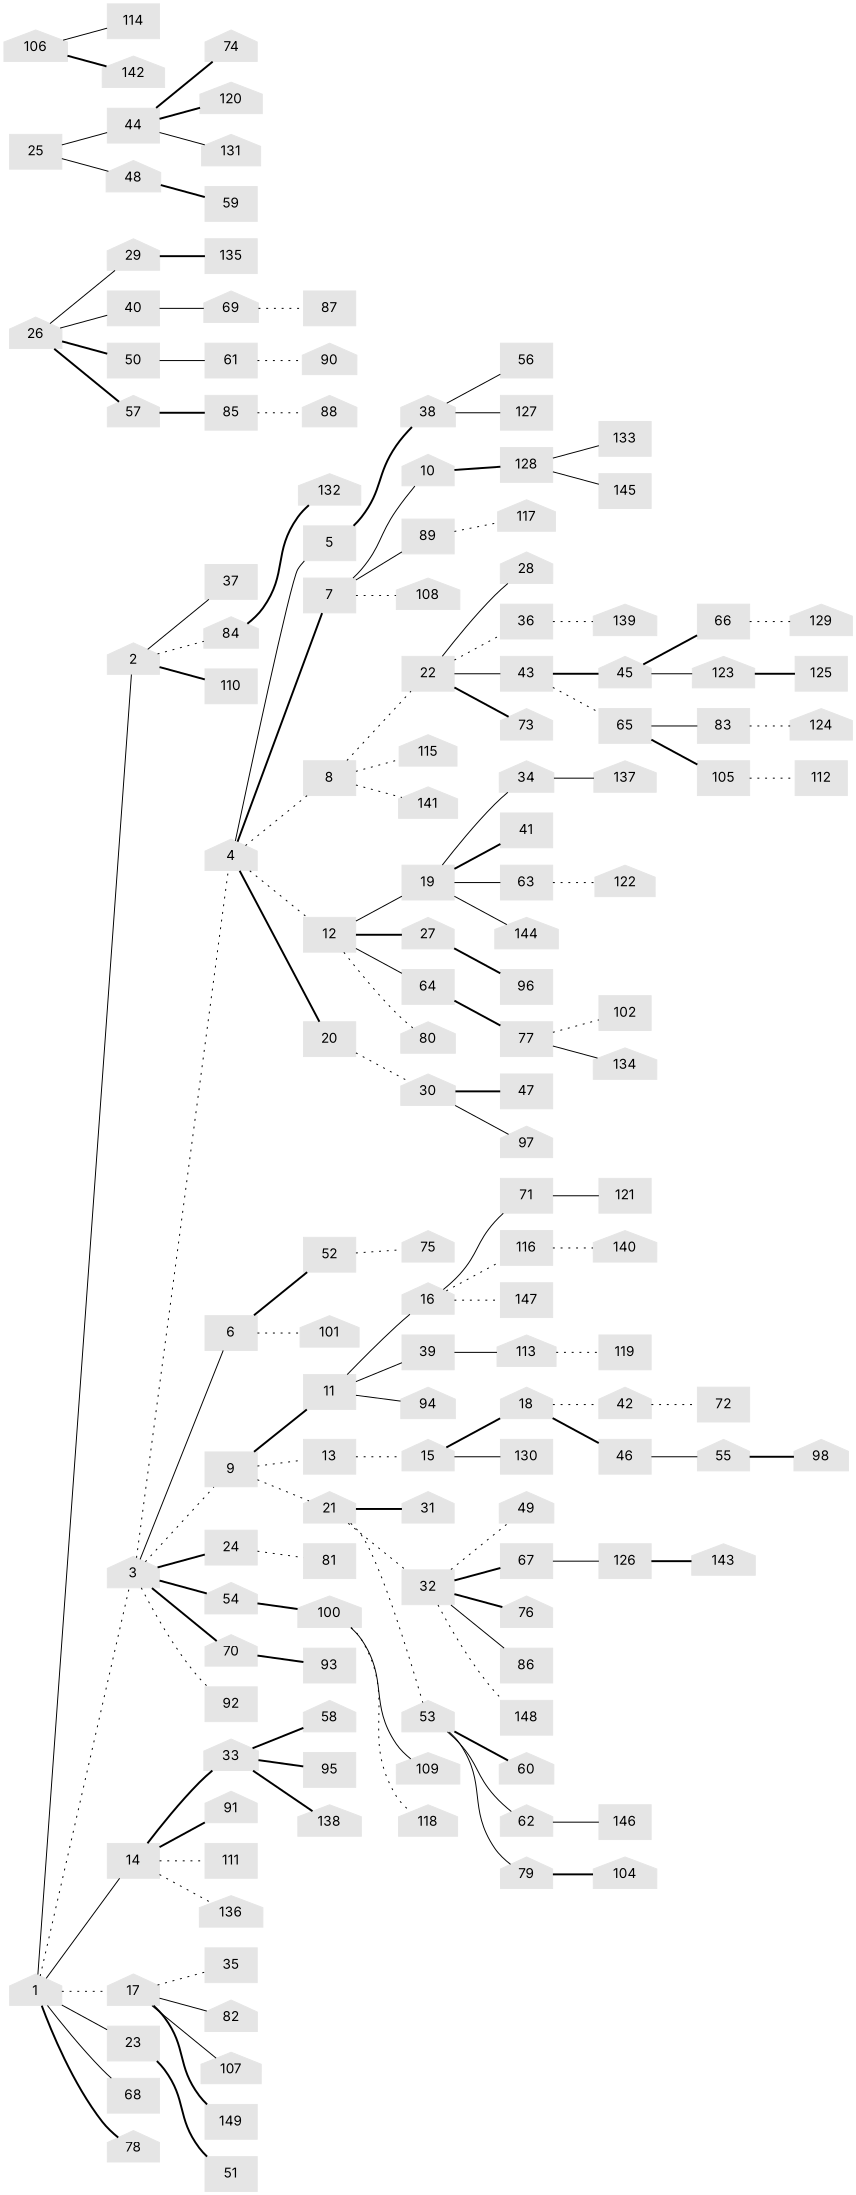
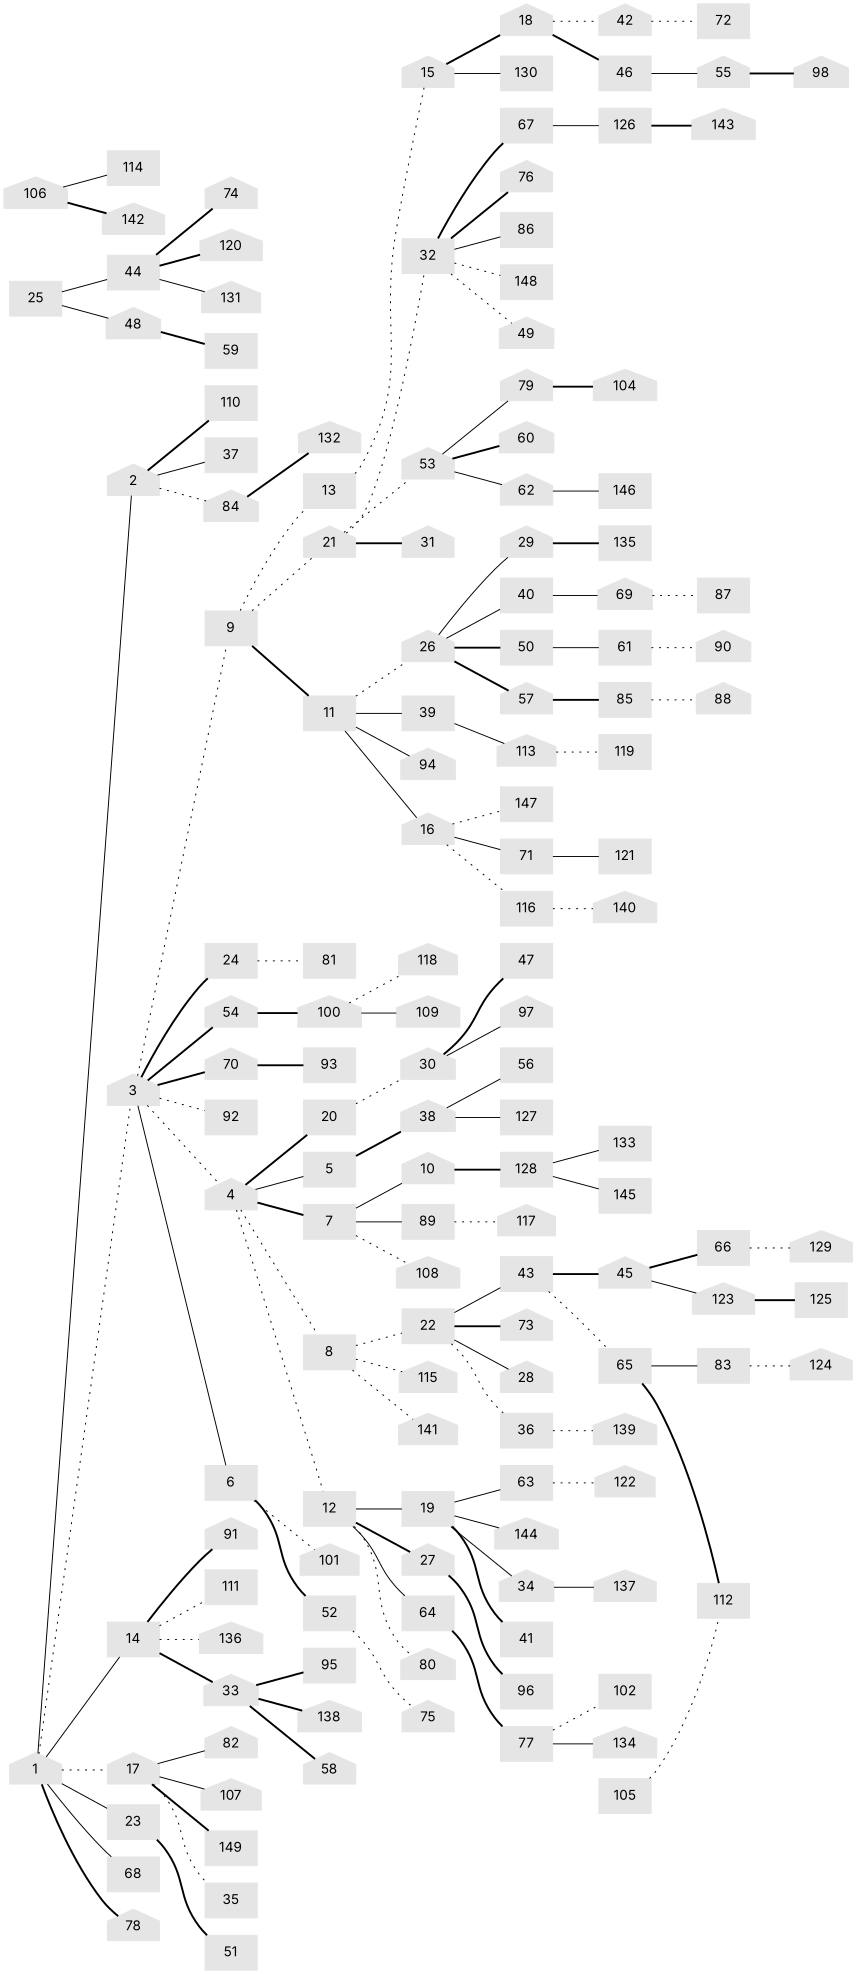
none -> (381, 679)
(674, 752) -> (689, 1480)
